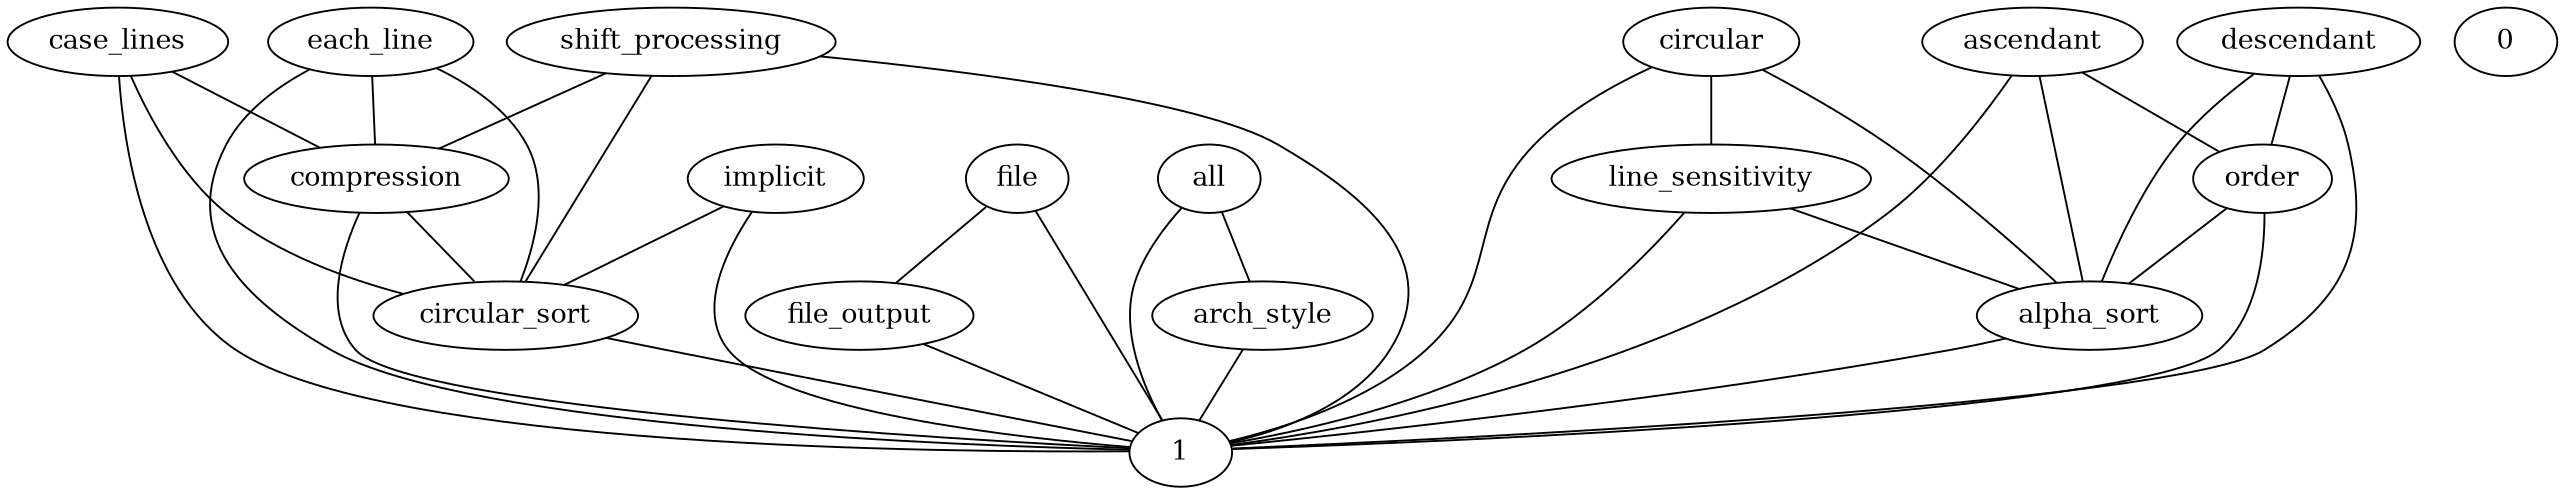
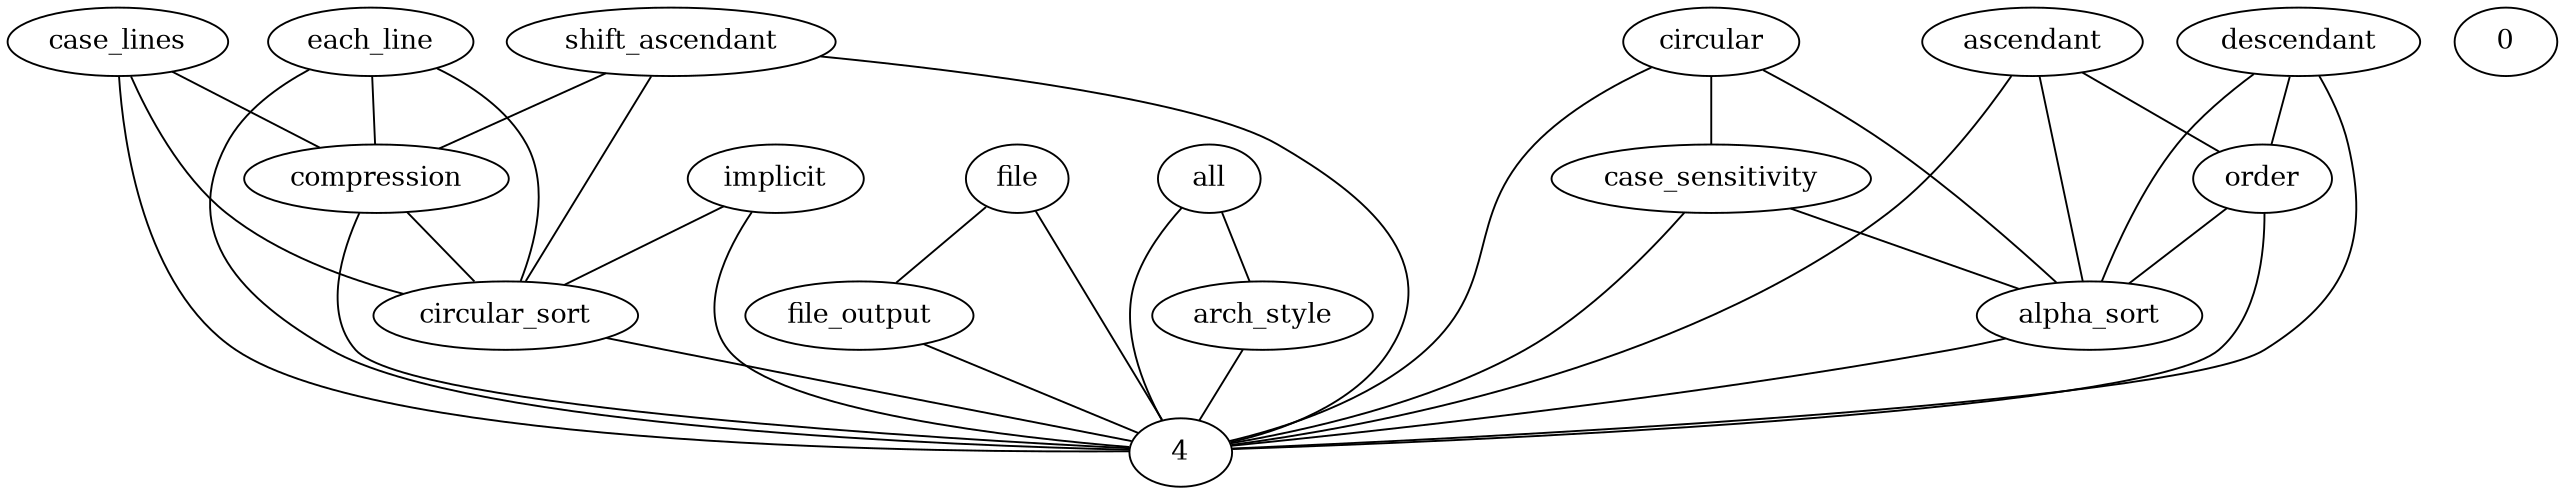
(671, 42) -> (671, 42)
(1711, 179) -> (1711, 179)
(1181, 453) -> (1181, 453)
